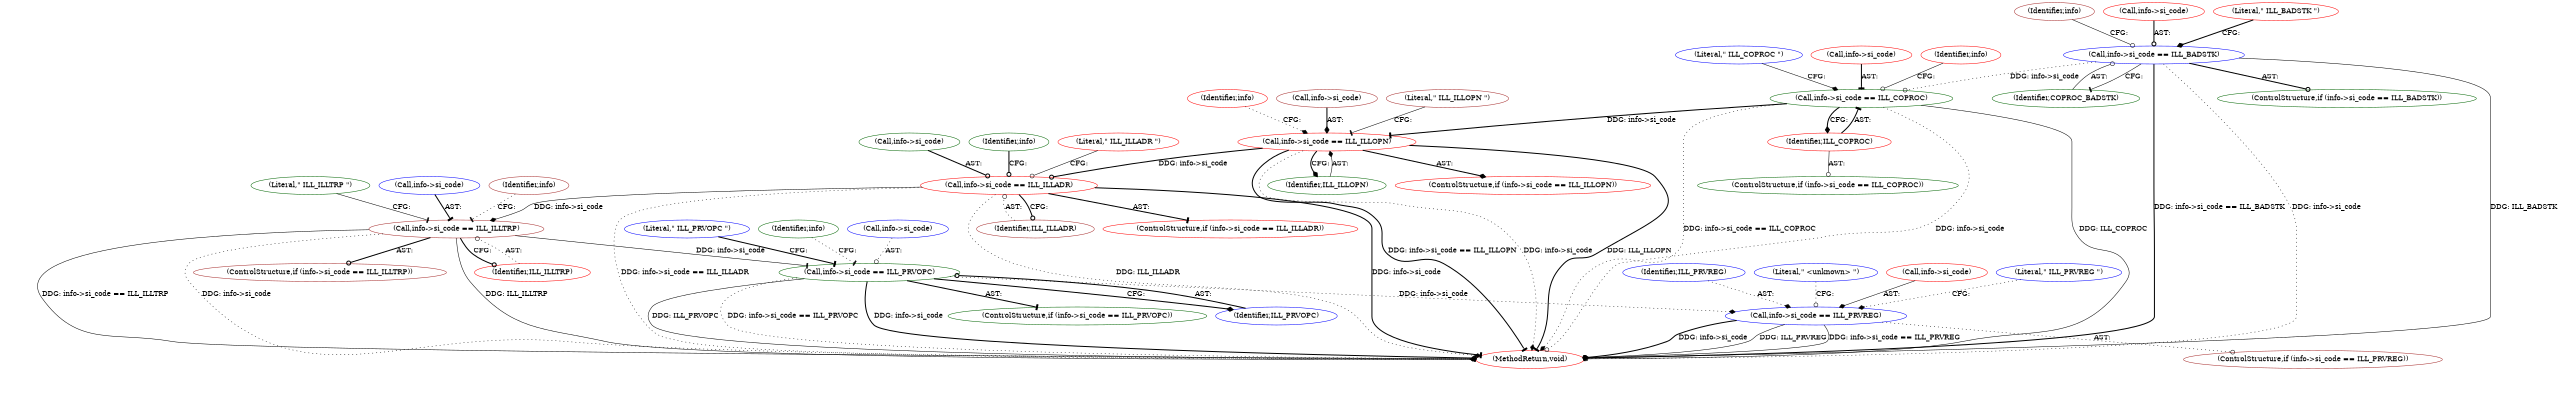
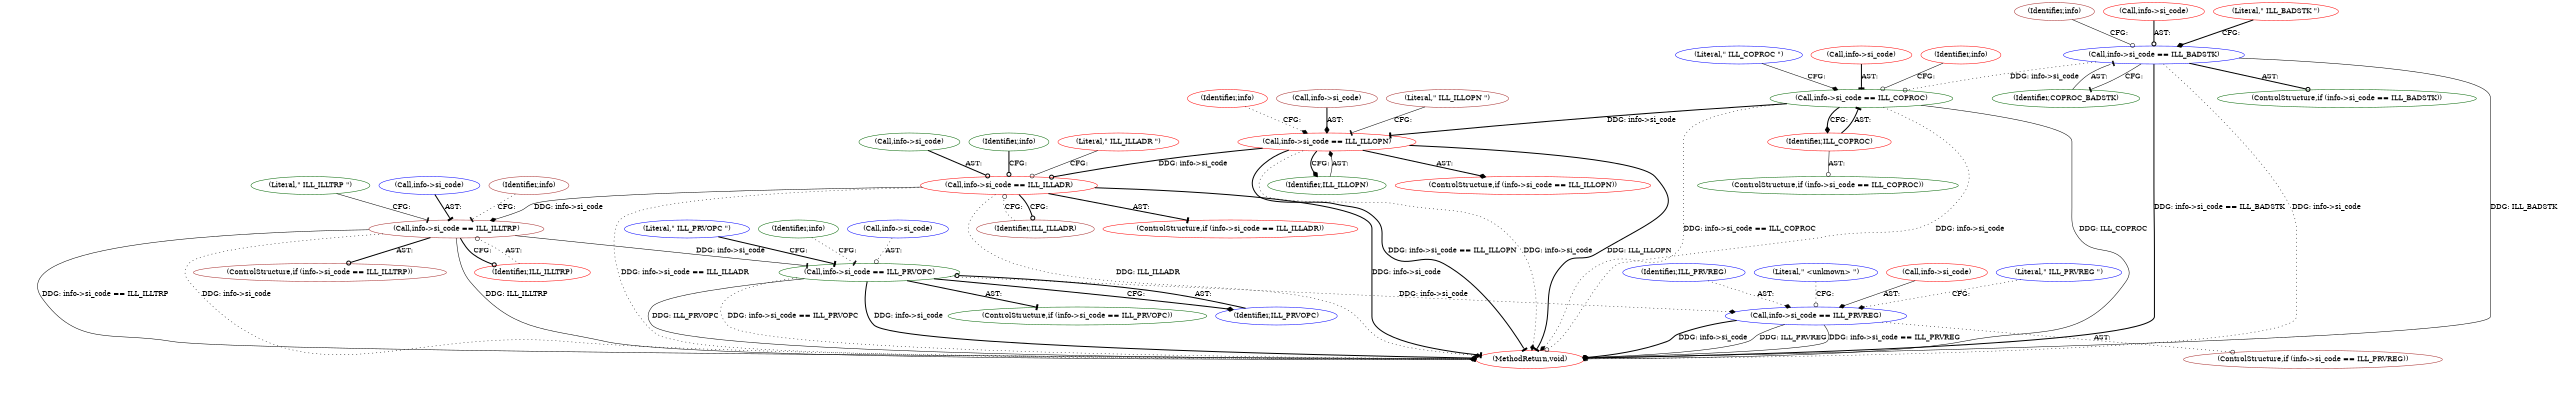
(2089, 74) -> (2089, 74)
(1015, 207) -> (1015, 207)
